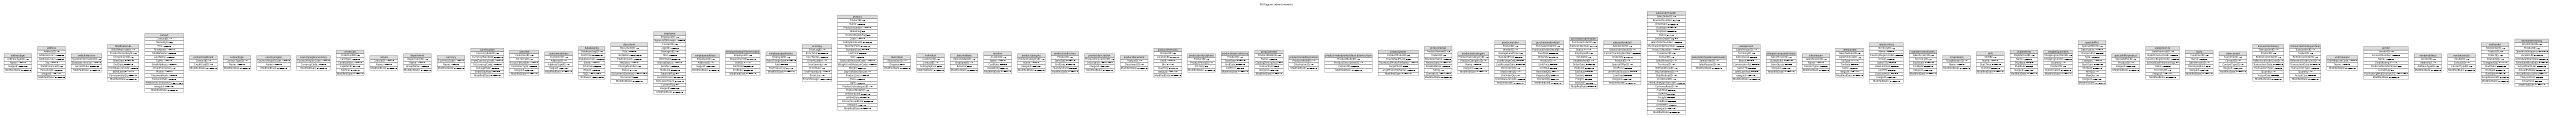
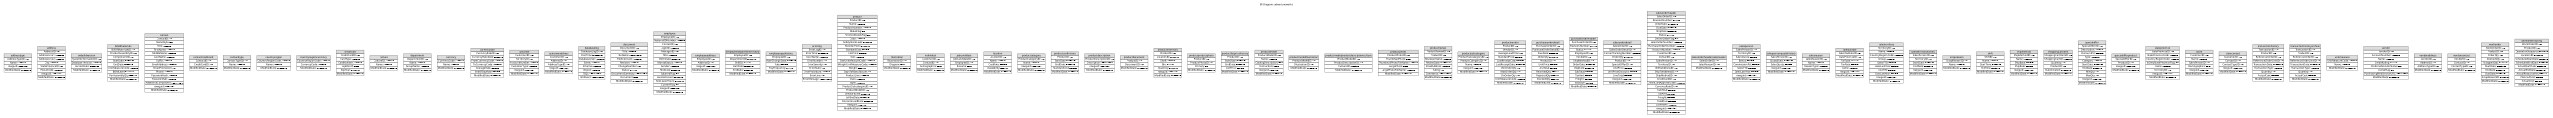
(356, 67) -> (356, 67)
